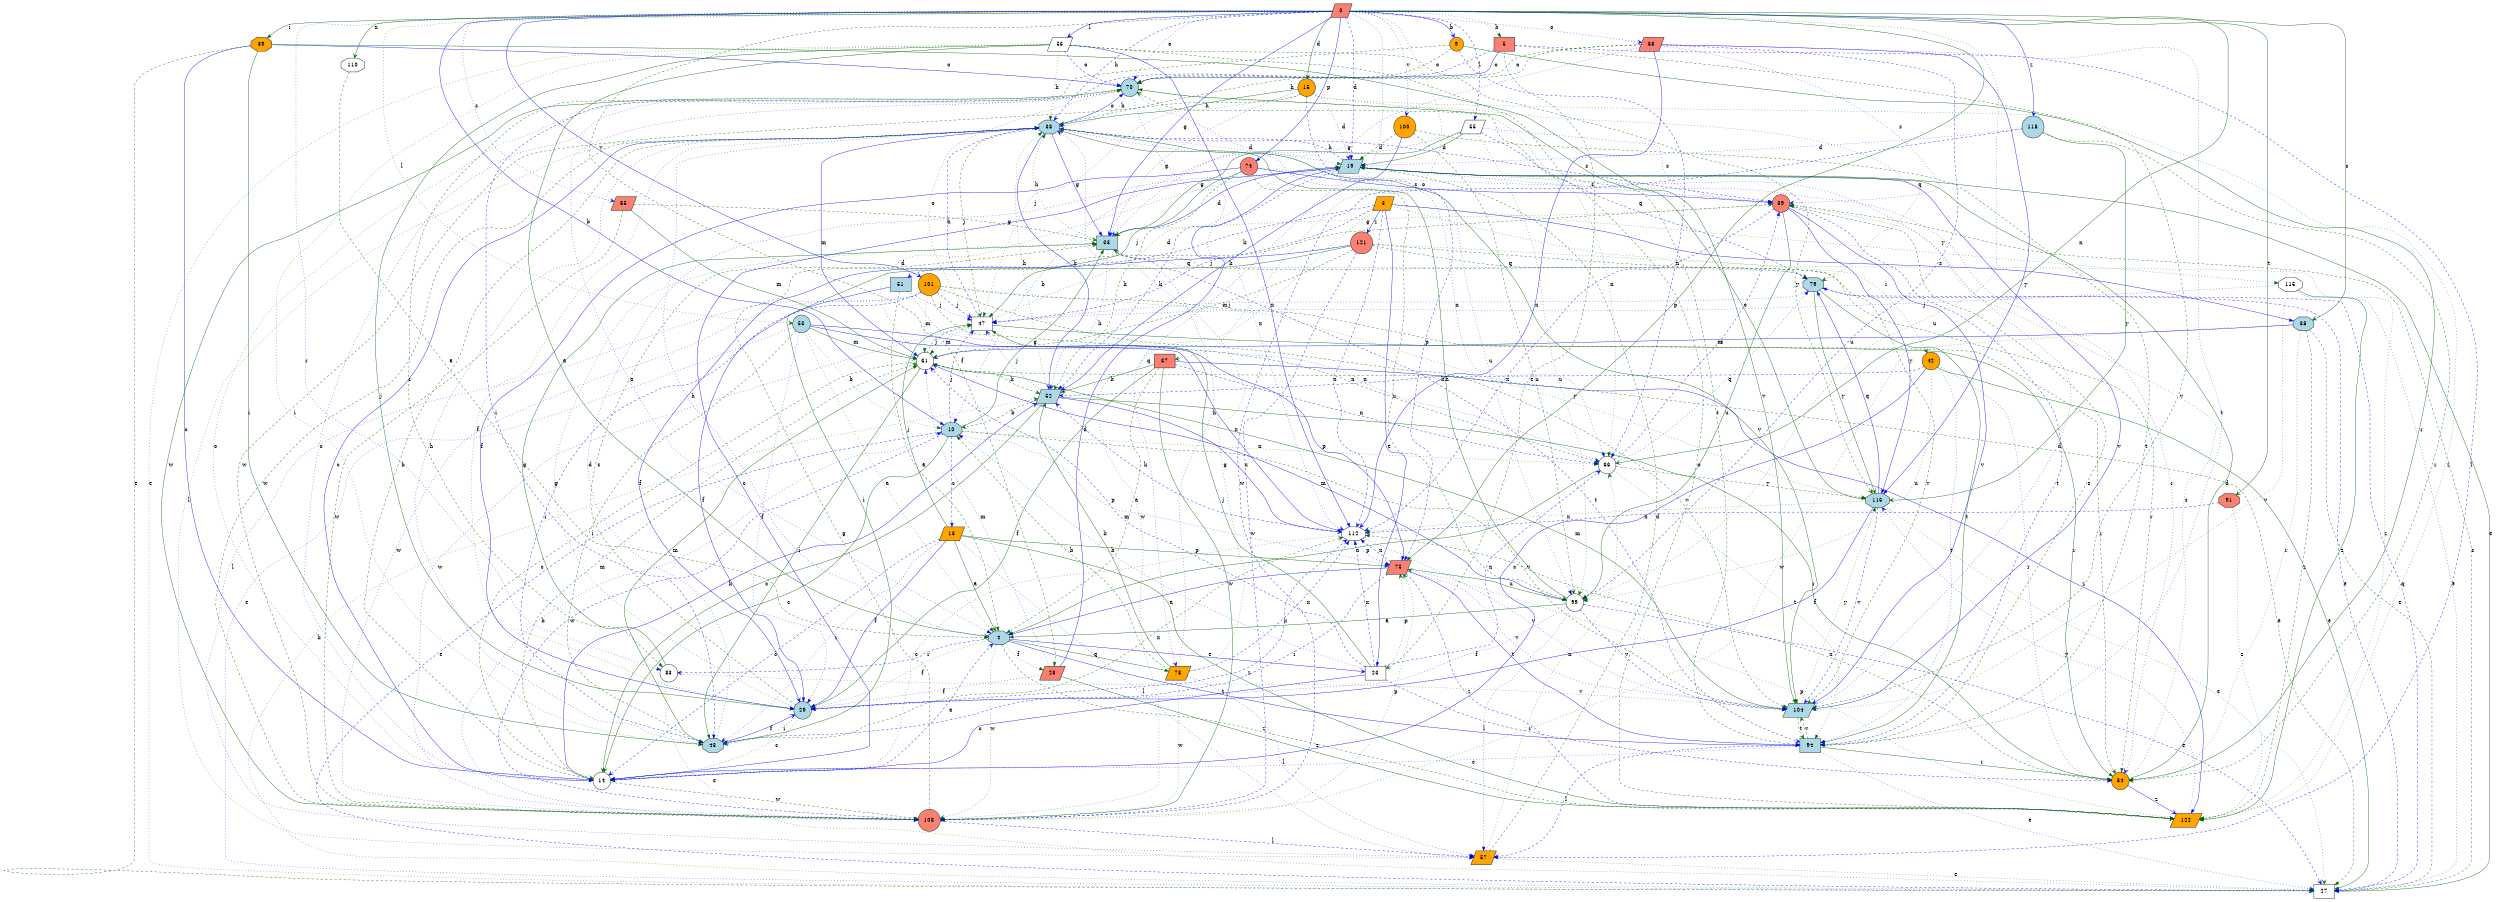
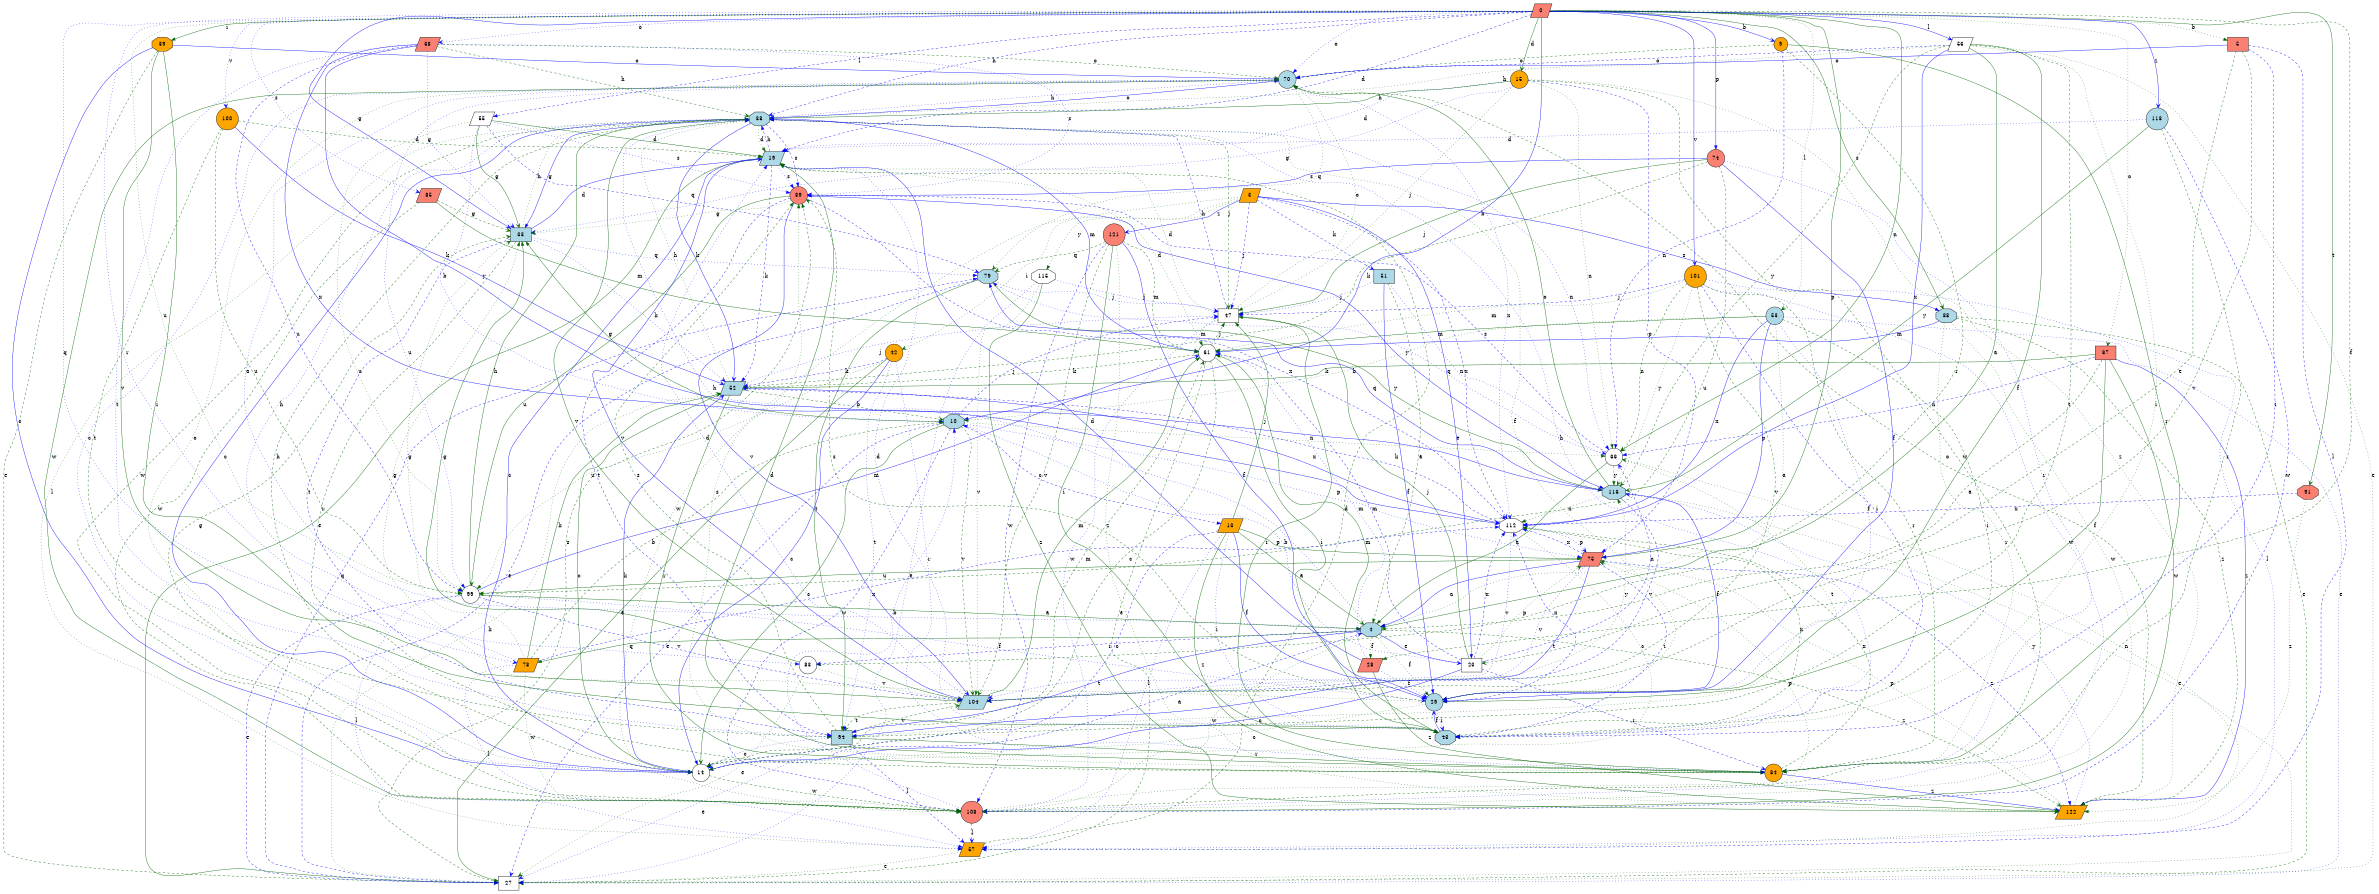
(353, 65) -> none
(381, 396) -> (2018, 388)
